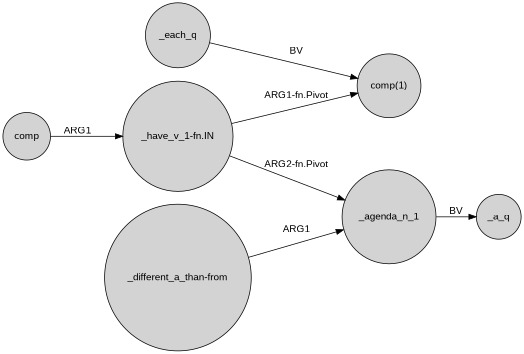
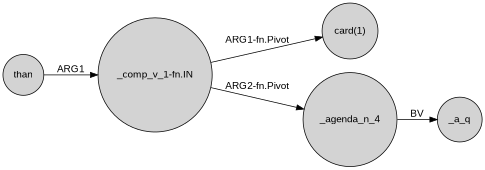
(178, 35) -> none
(389, 86) -> (350, 31)
(27, 136) -> (23, 75)
(178, 136) -> (155, 75)
(389, 217) -> (350, 120)
(178, 278) -> none
